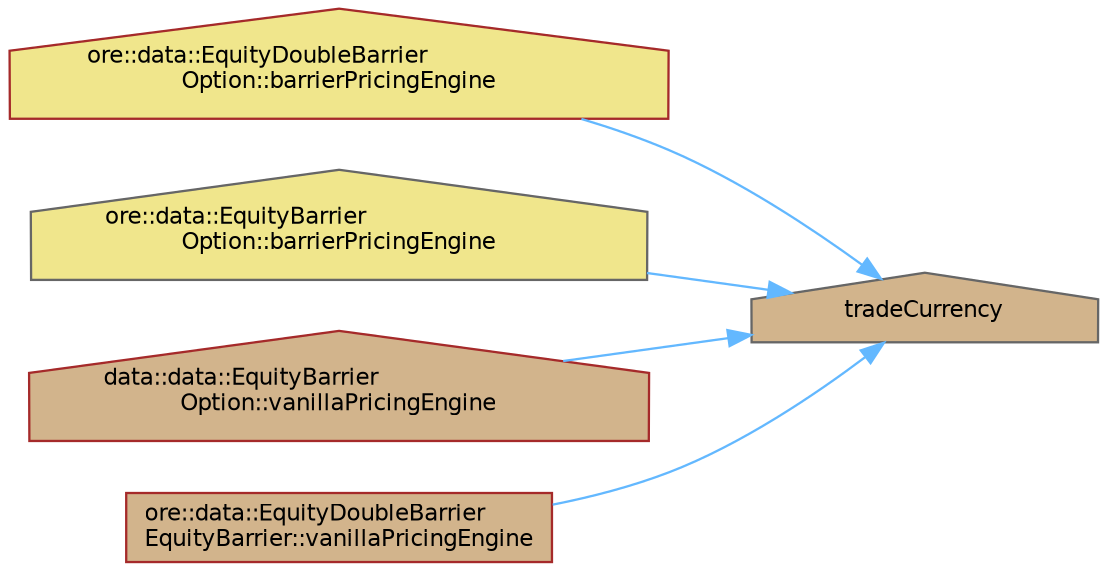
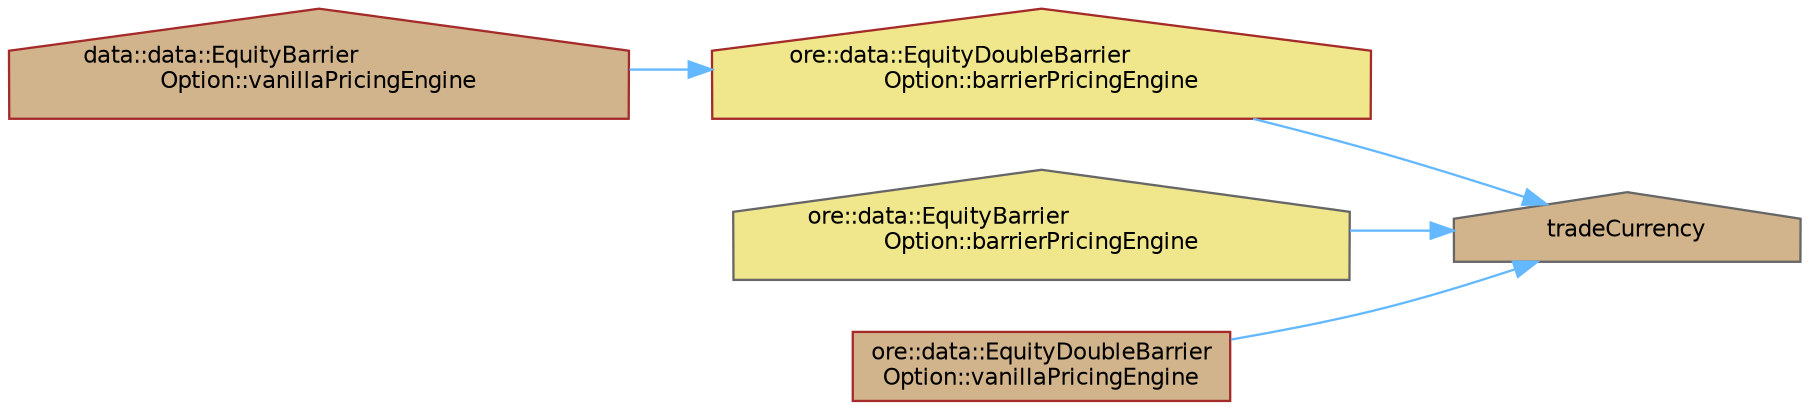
(646, 350) -> (659, 70)
(339, 528) -> (1041, 366)
